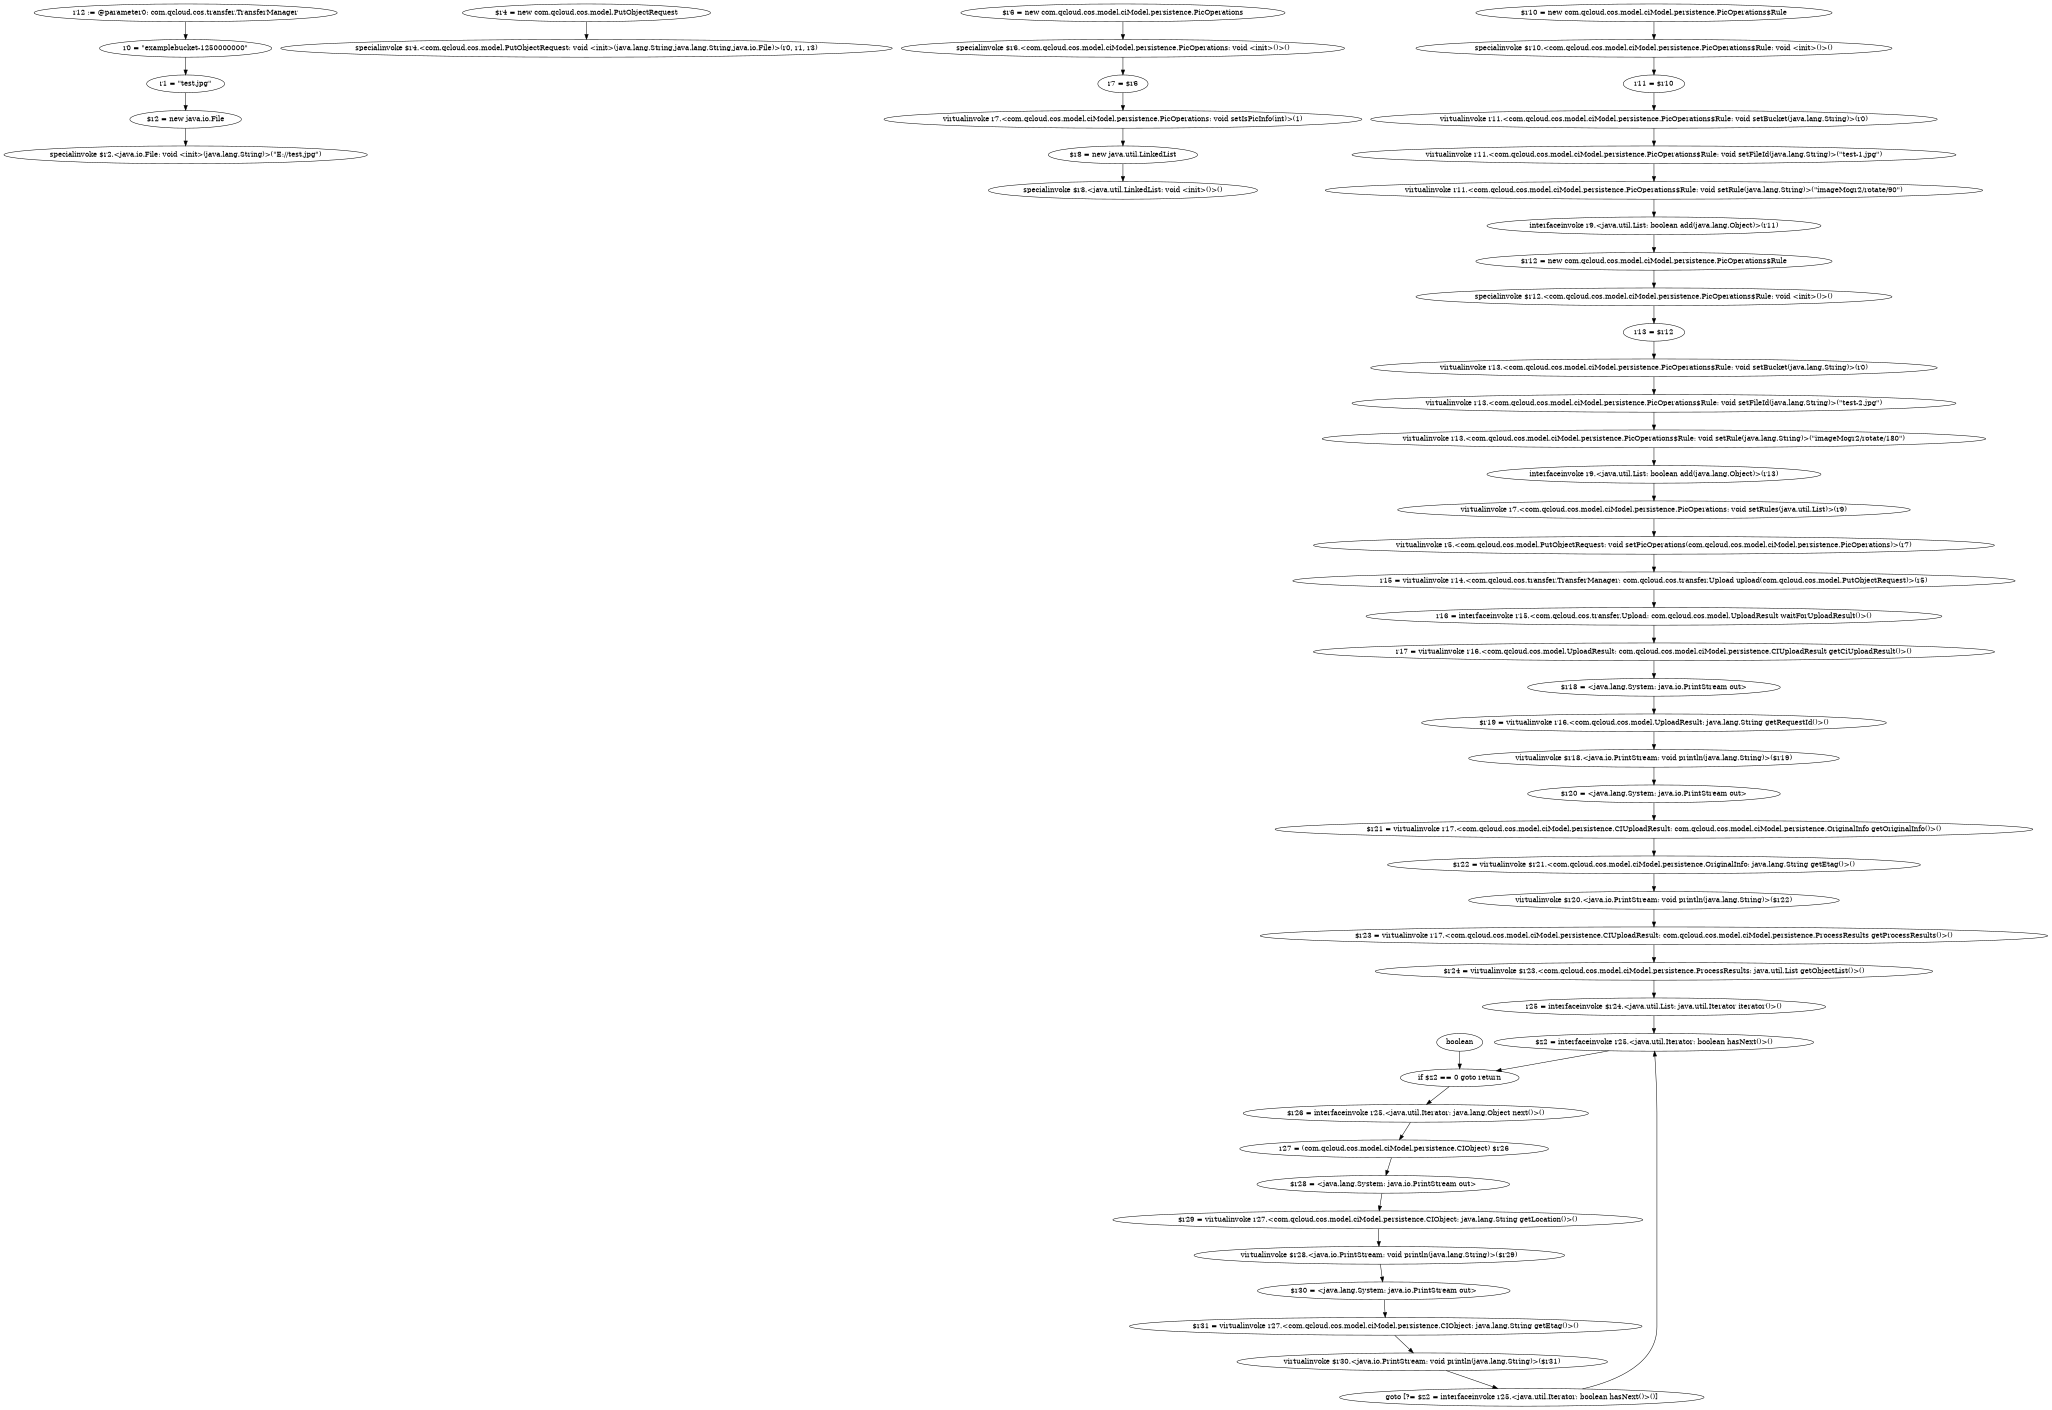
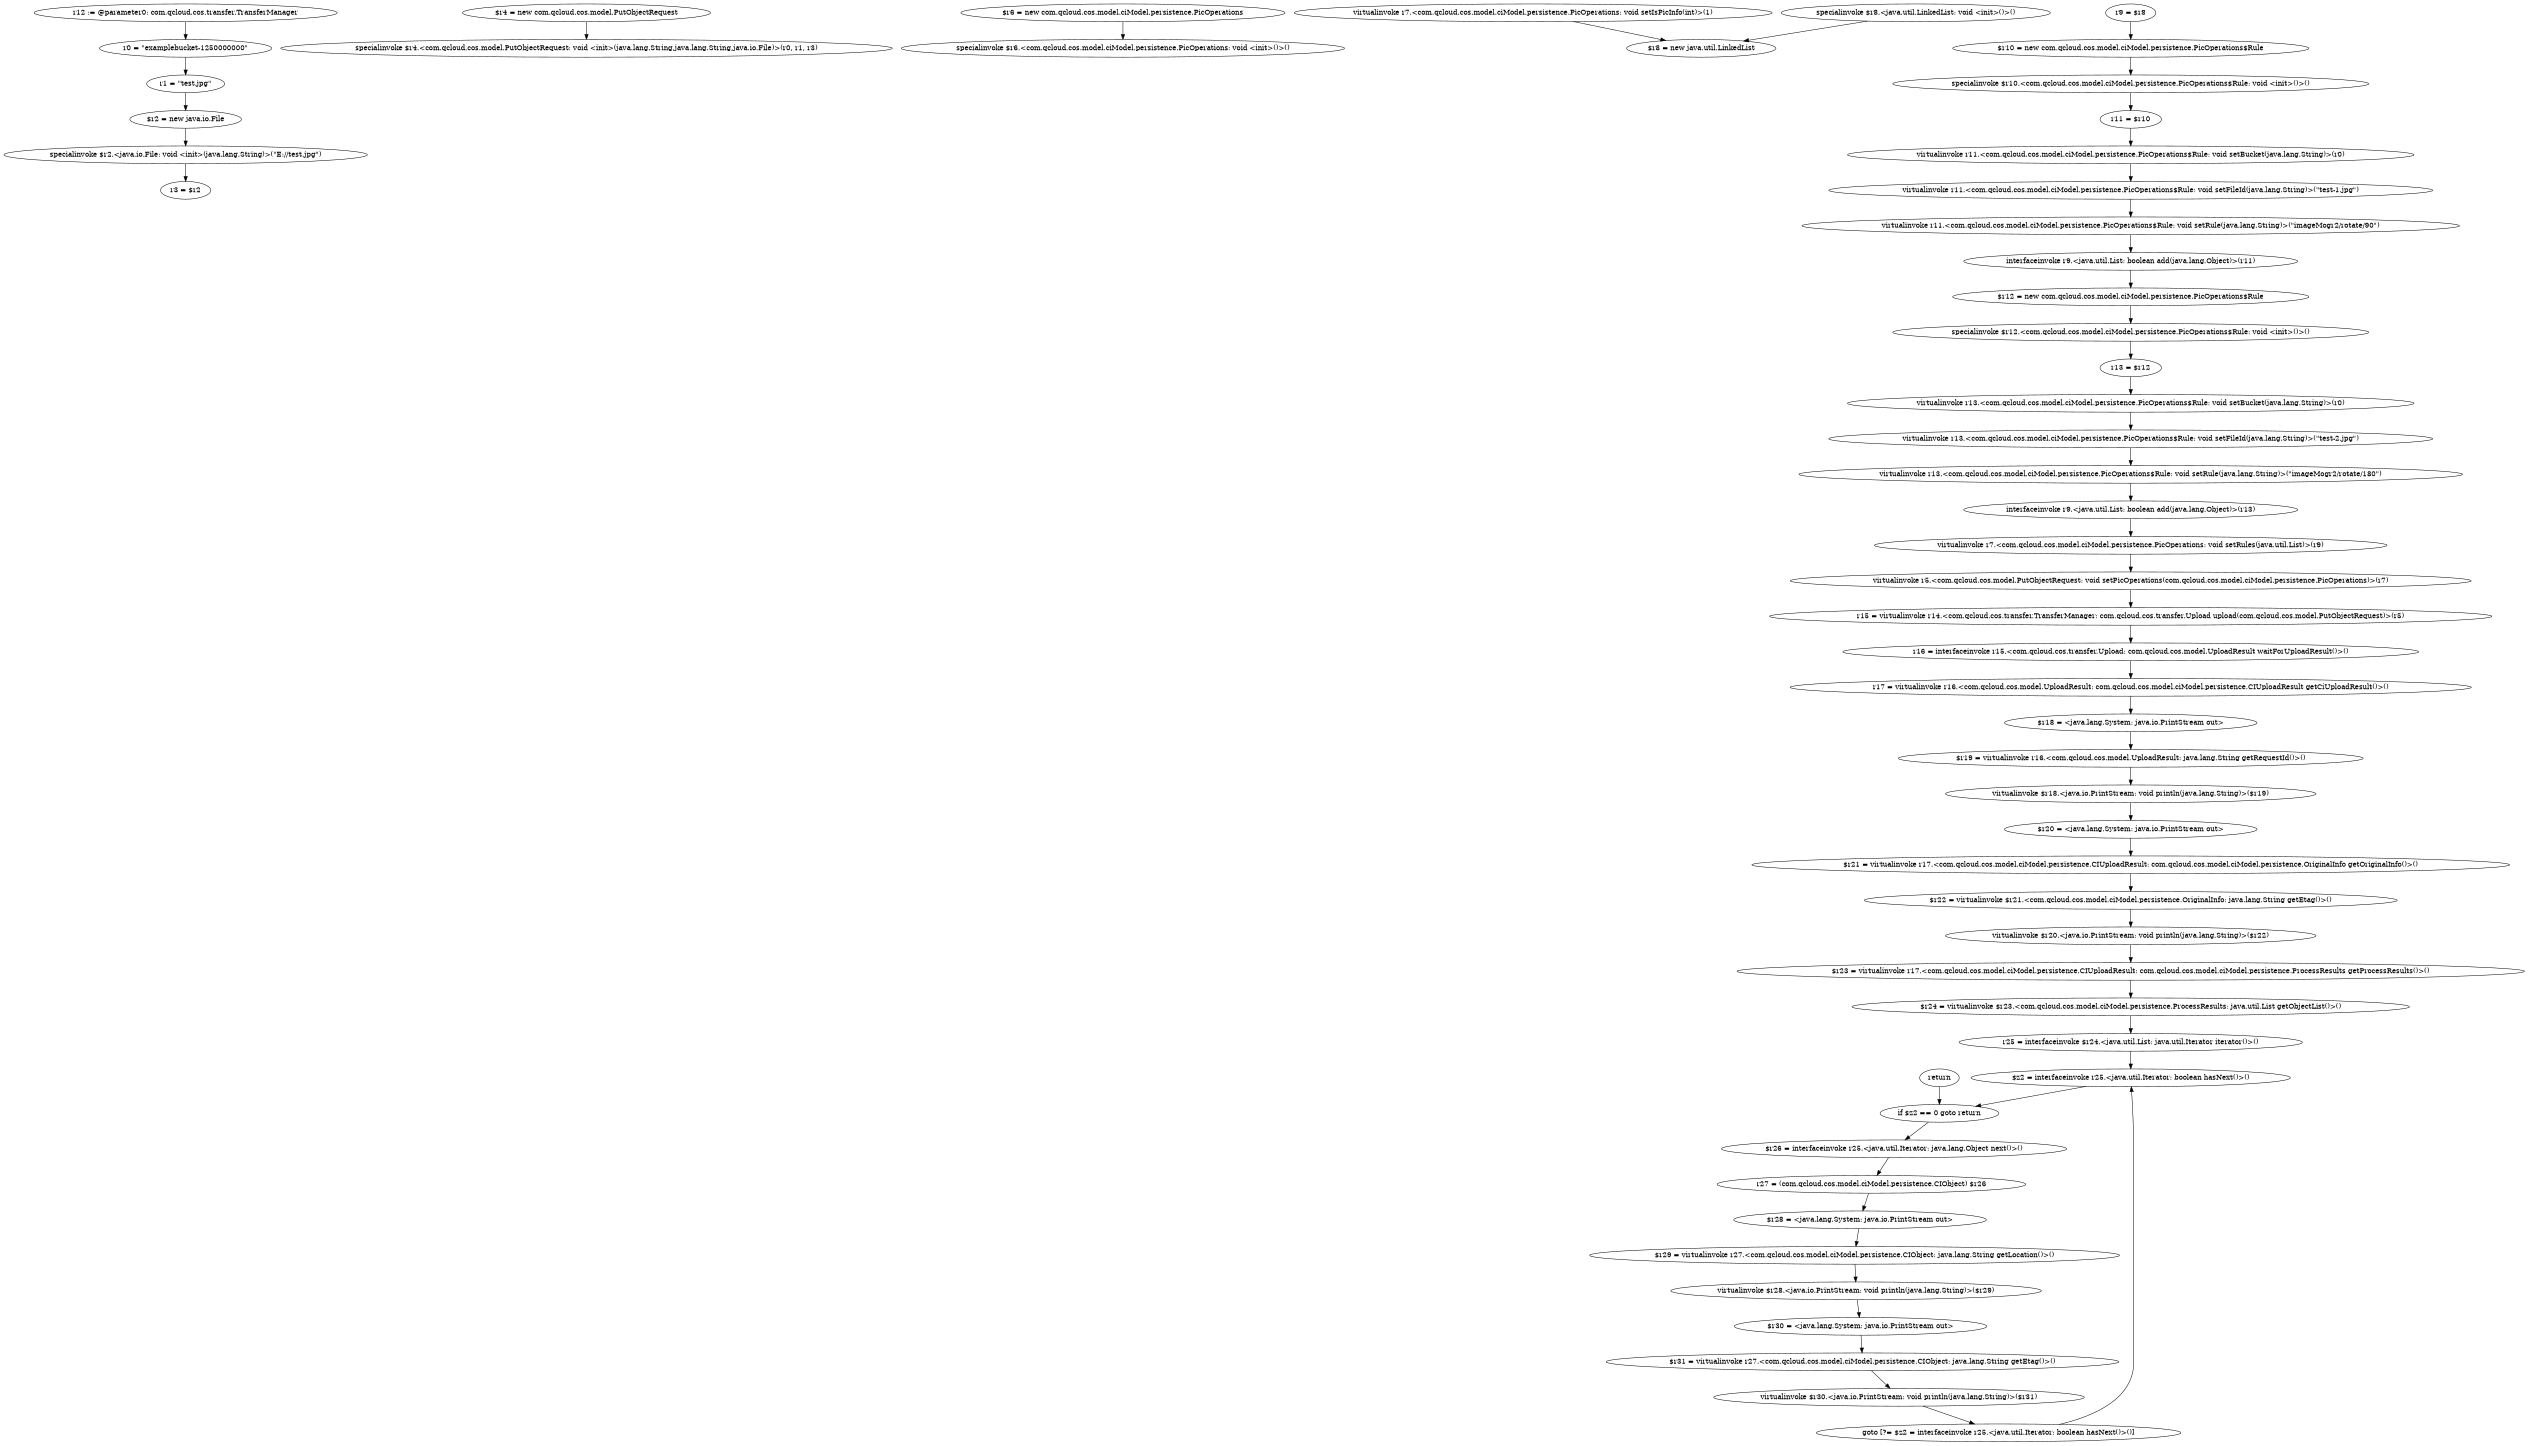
none -> (2131, 13)
(1123, 84) -> none
(1123, 170) -> (1808, 31)
none -> (186, 190)
(1460, 1042) -> (1939, 1078)
